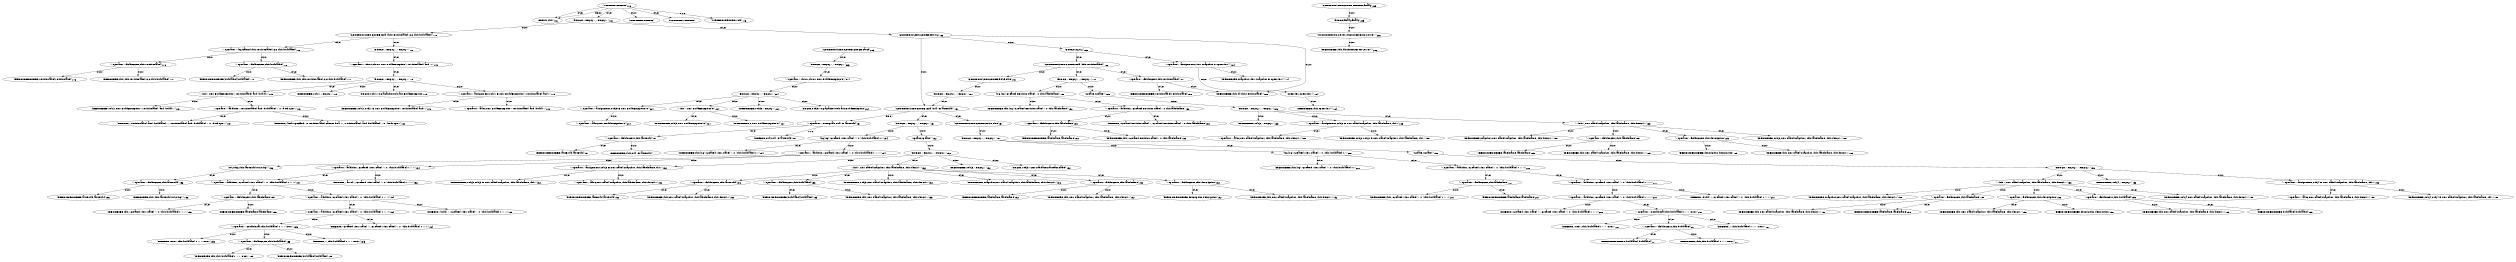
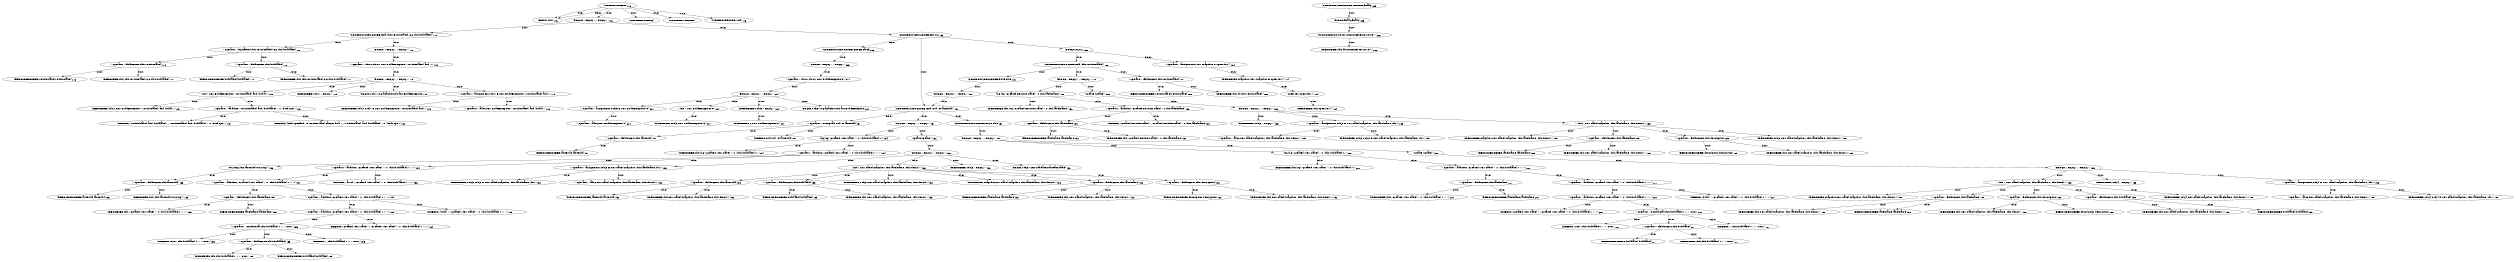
(1164, 40) -> (886, 42)
(1149, 57) -> (1149, 57)
(1235, 90) -> (1278, 87)
(728, 116) -> (759, 115)
(811, 131) -> (811, 131)
(631, 153) -> none
